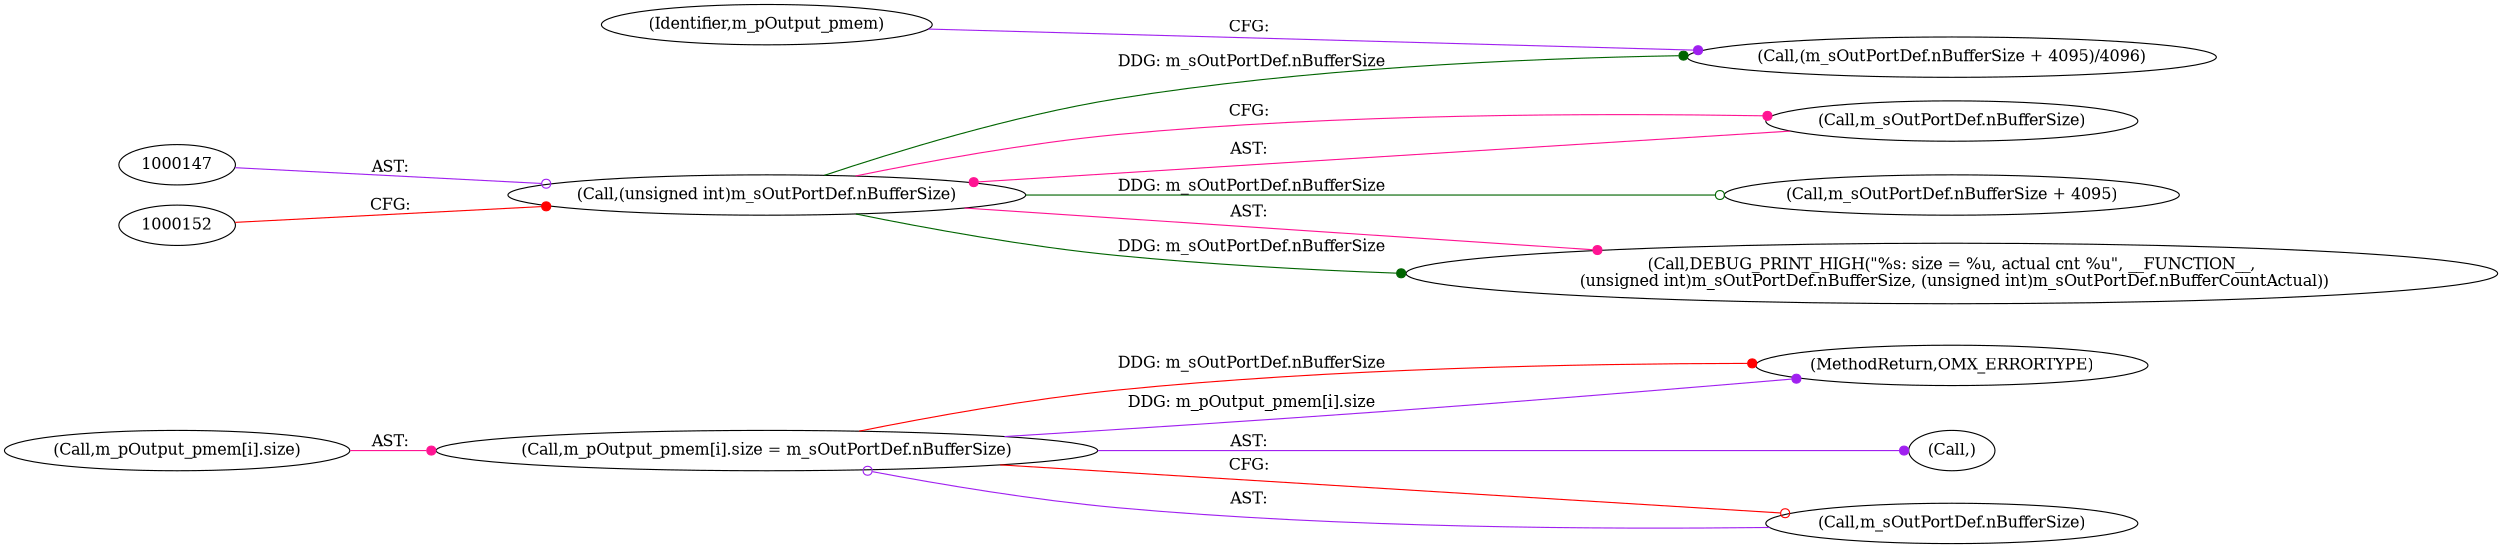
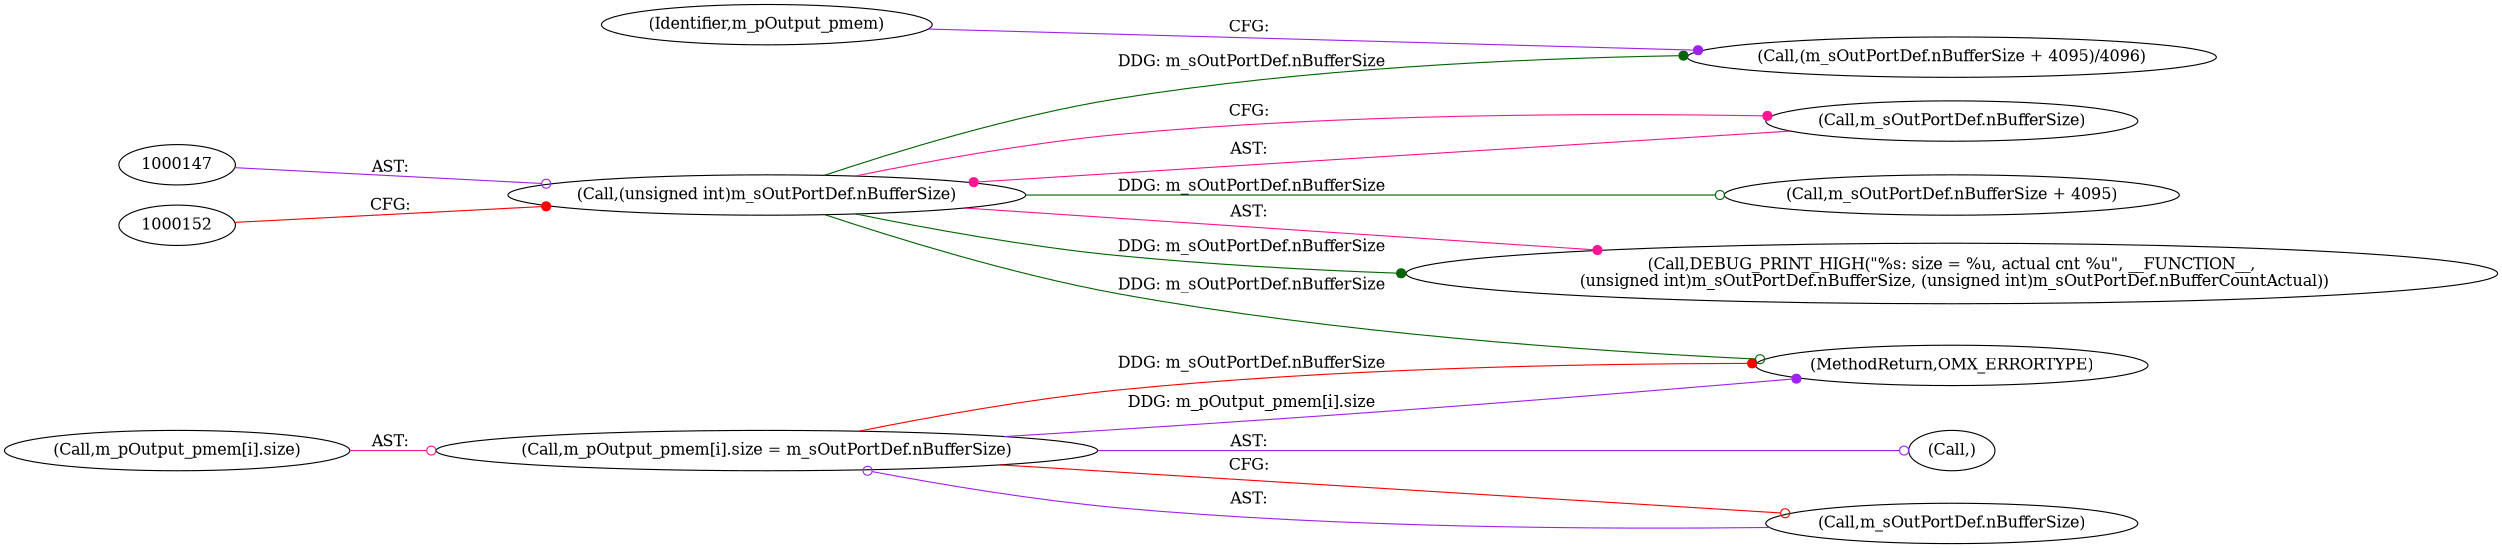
none -> (1285, 319)
(388, 451) -> (388, 451)
(1499, 451) -> (1499, 451)
